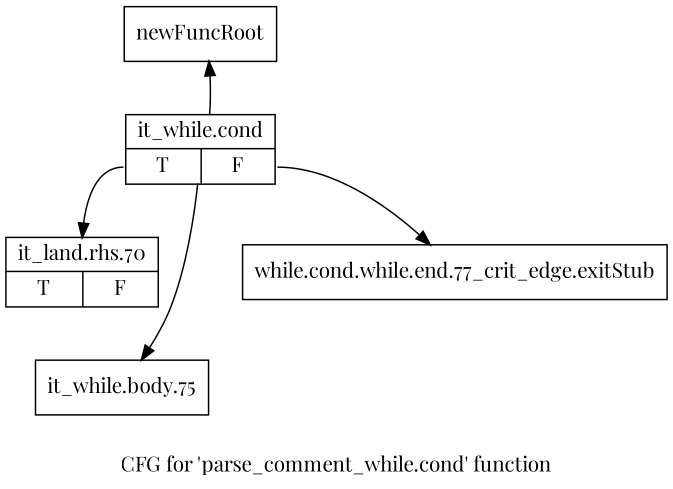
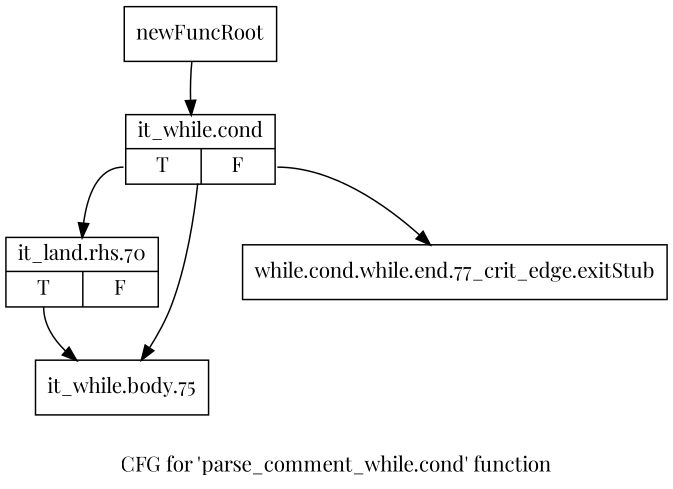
(210, 96) -> (191, 81)
none -> (50, 331)
